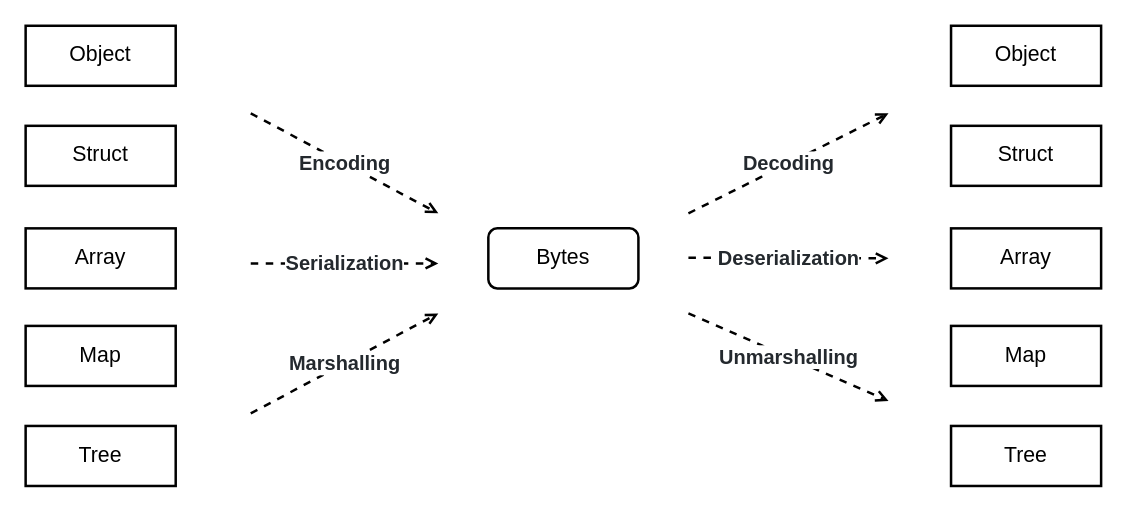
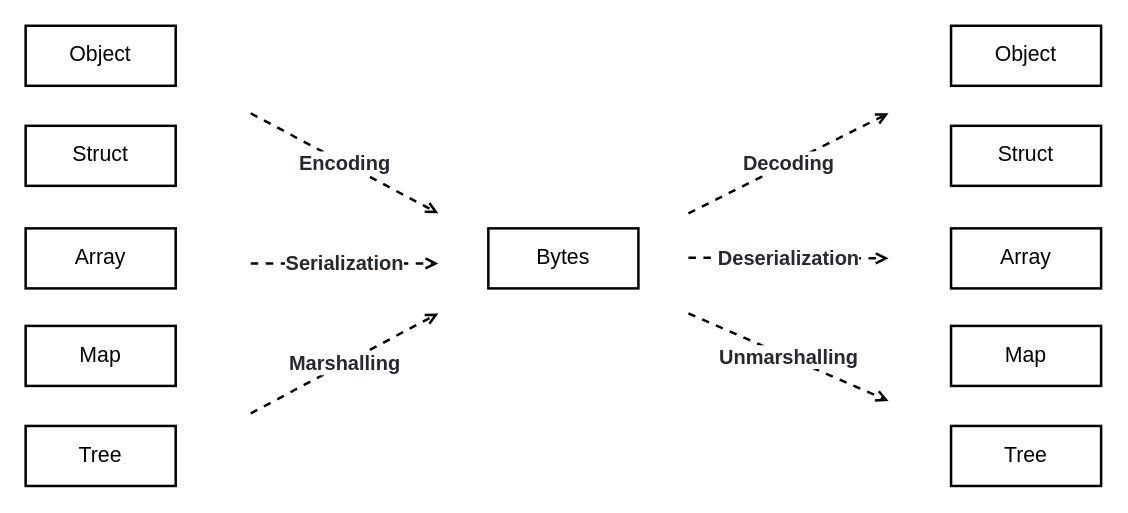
(563, 258) -> (563, 258)
